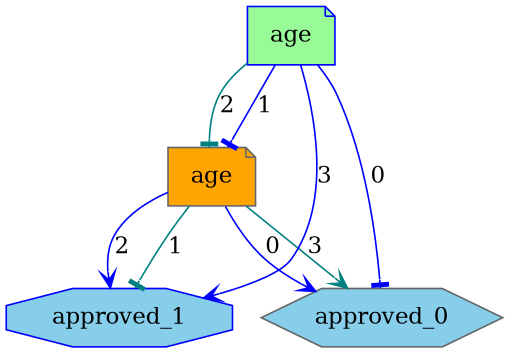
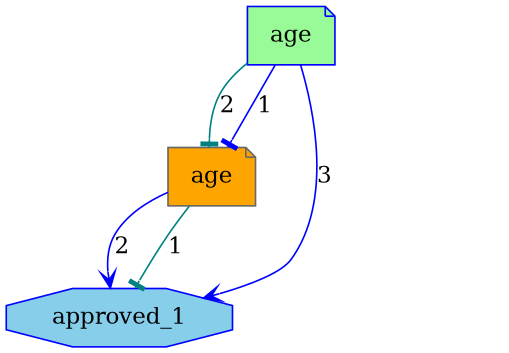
(382, 318) -> none
